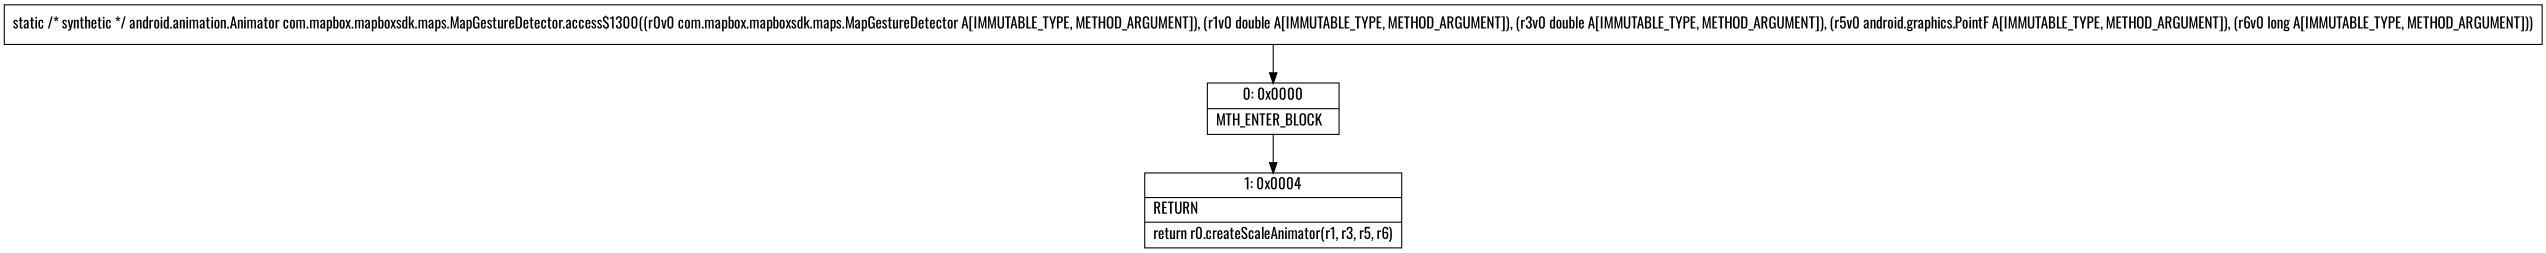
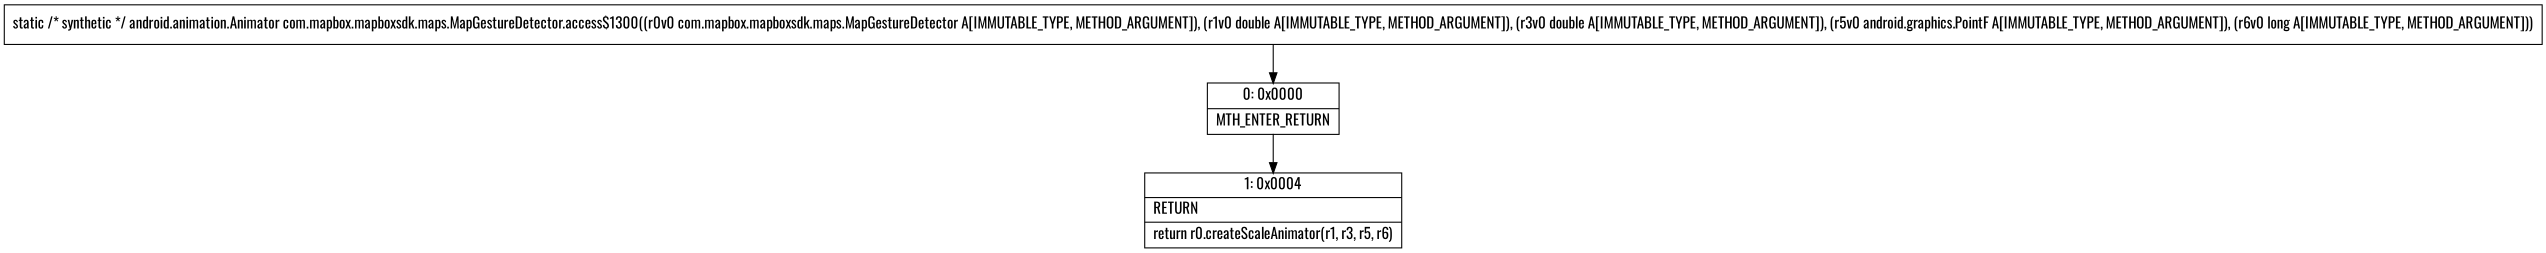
(1269, 121) -> (1273, 121)
